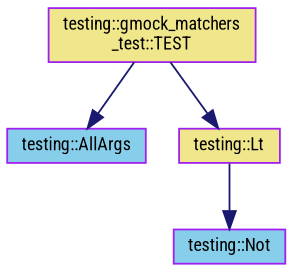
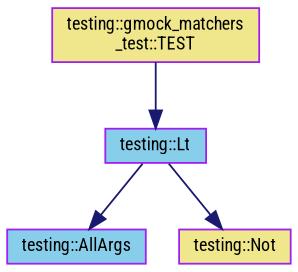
(116, 88) -> (122, 189)
(229, 146) -> (156, 146)
(229, 247) -> (235, 247)
